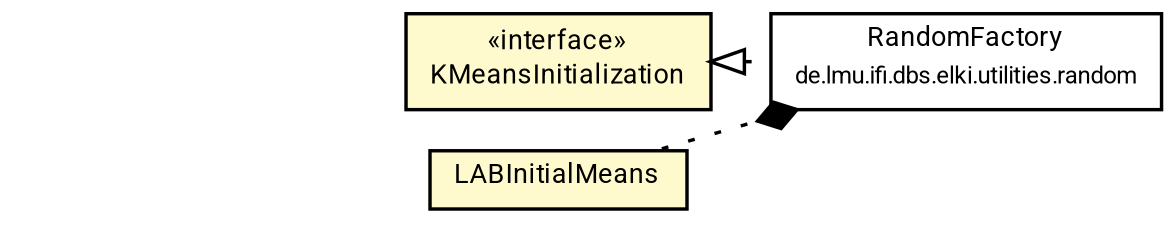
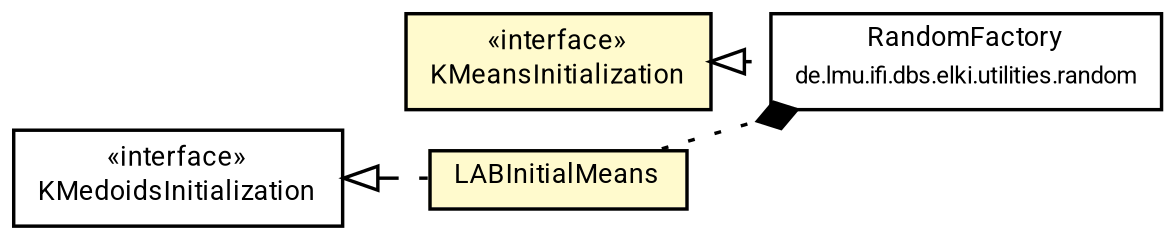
none -> (178, 178)
